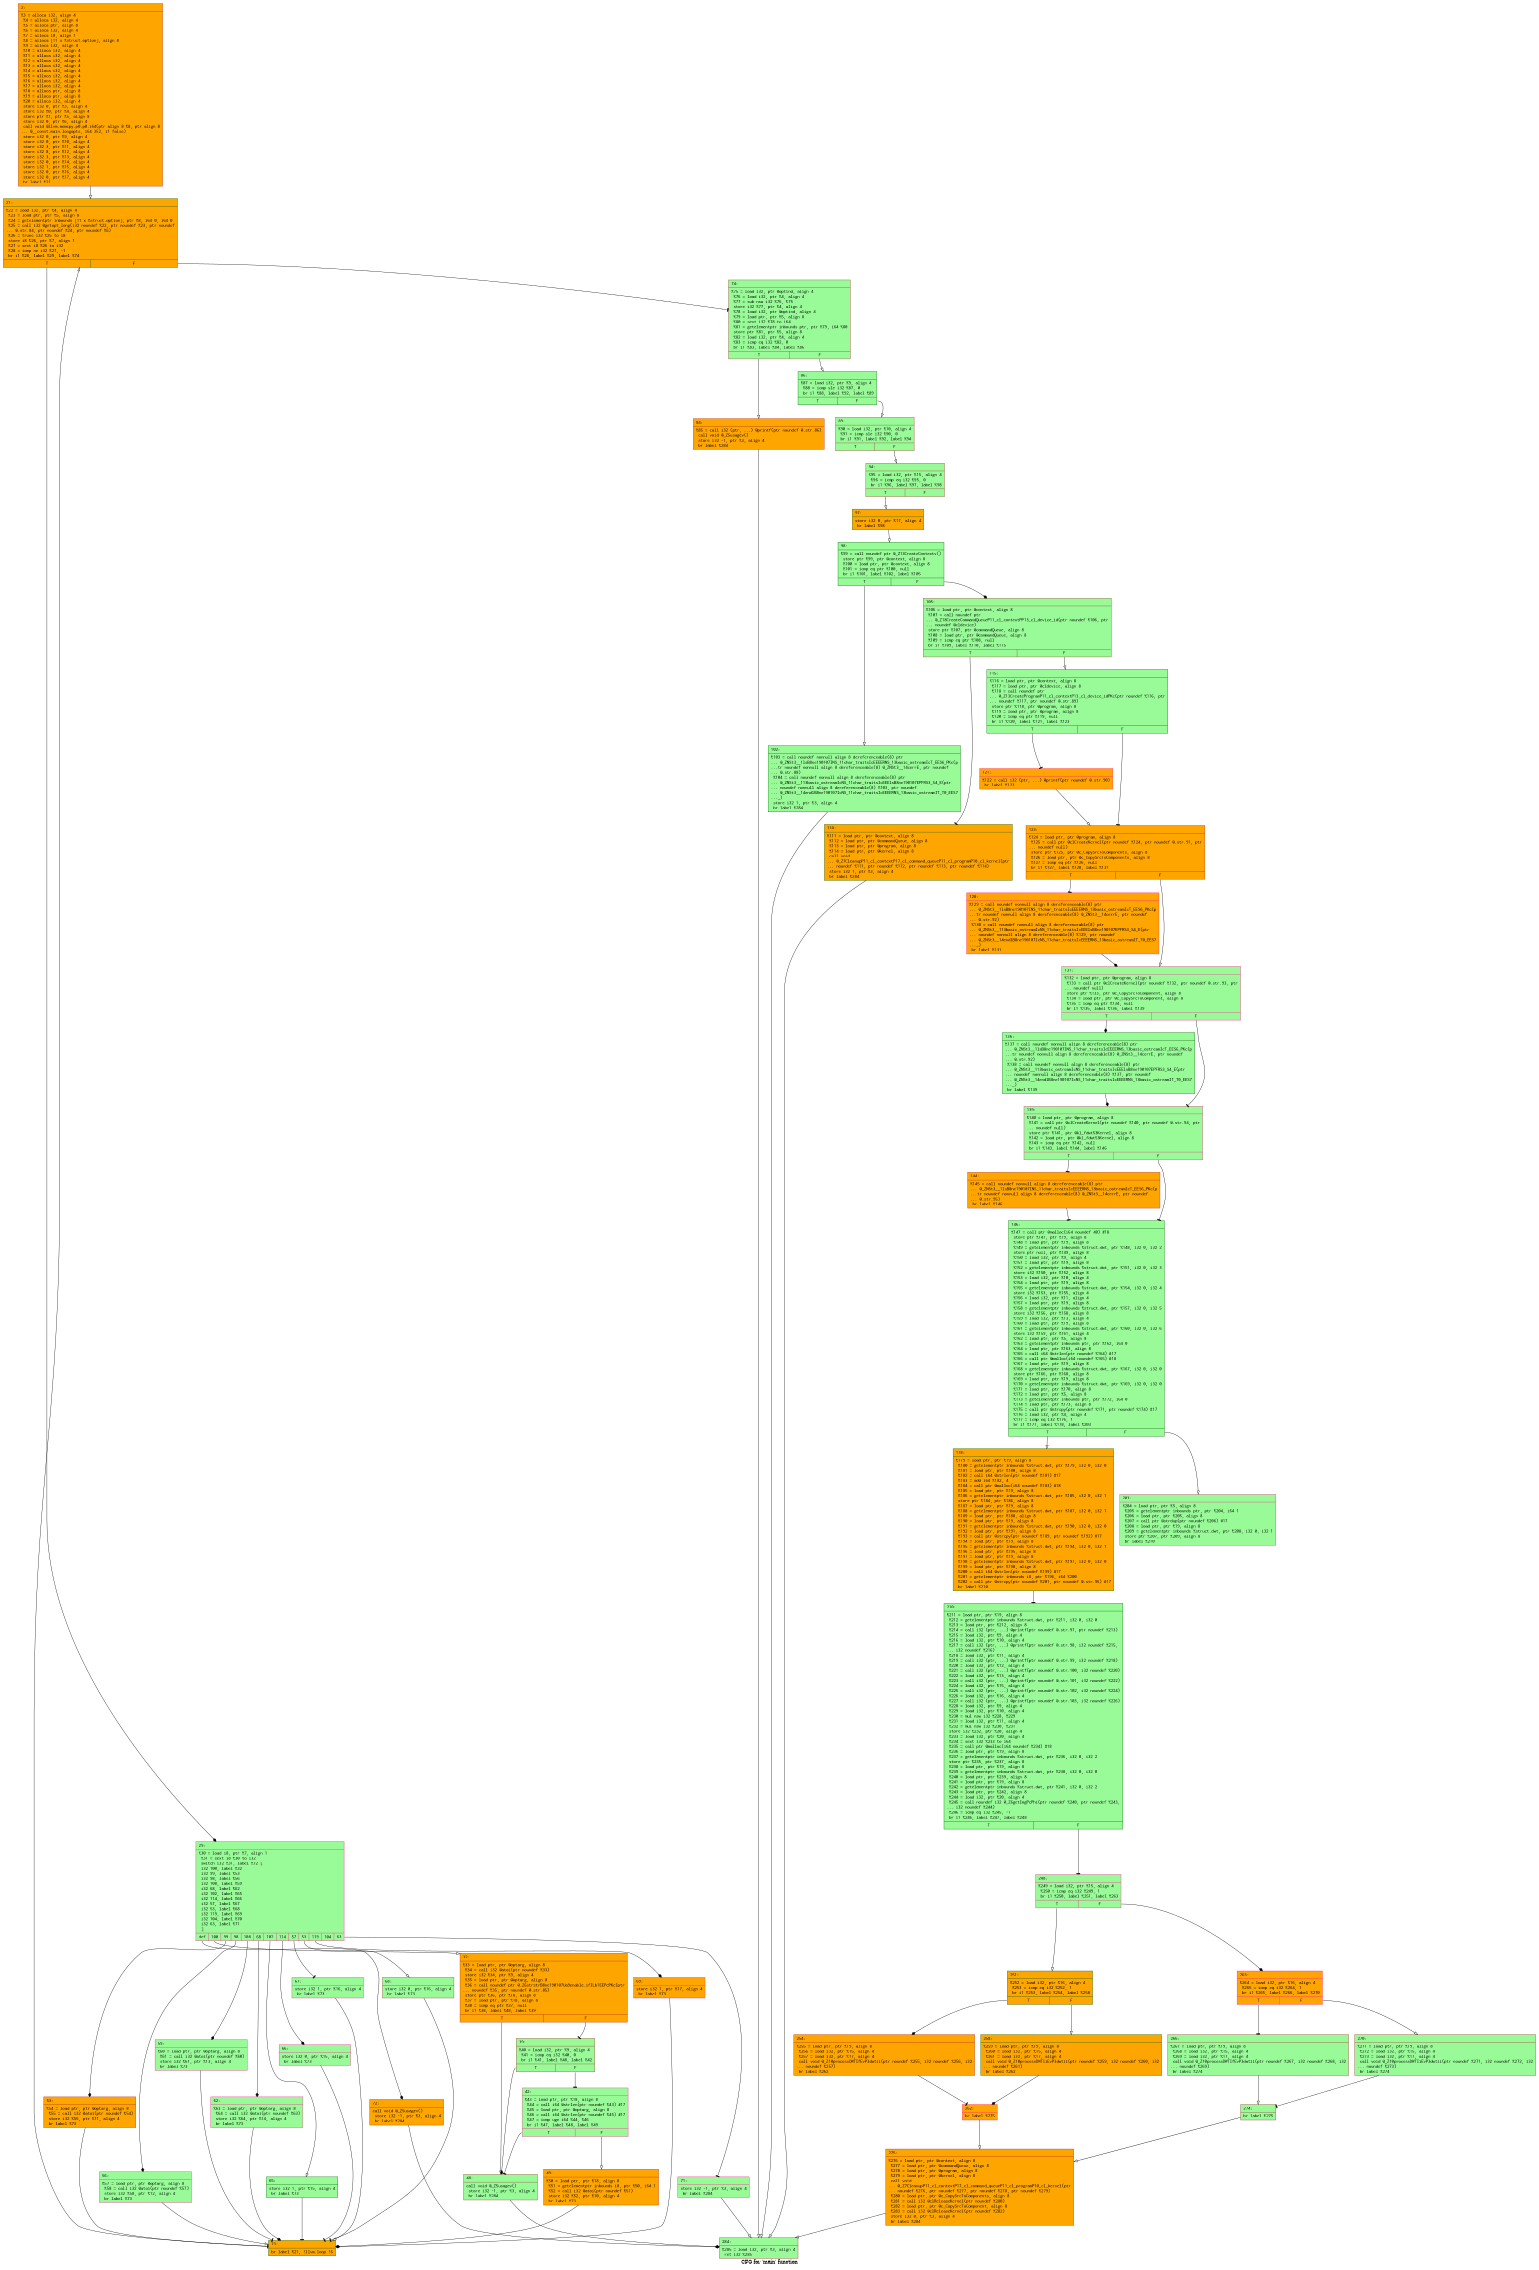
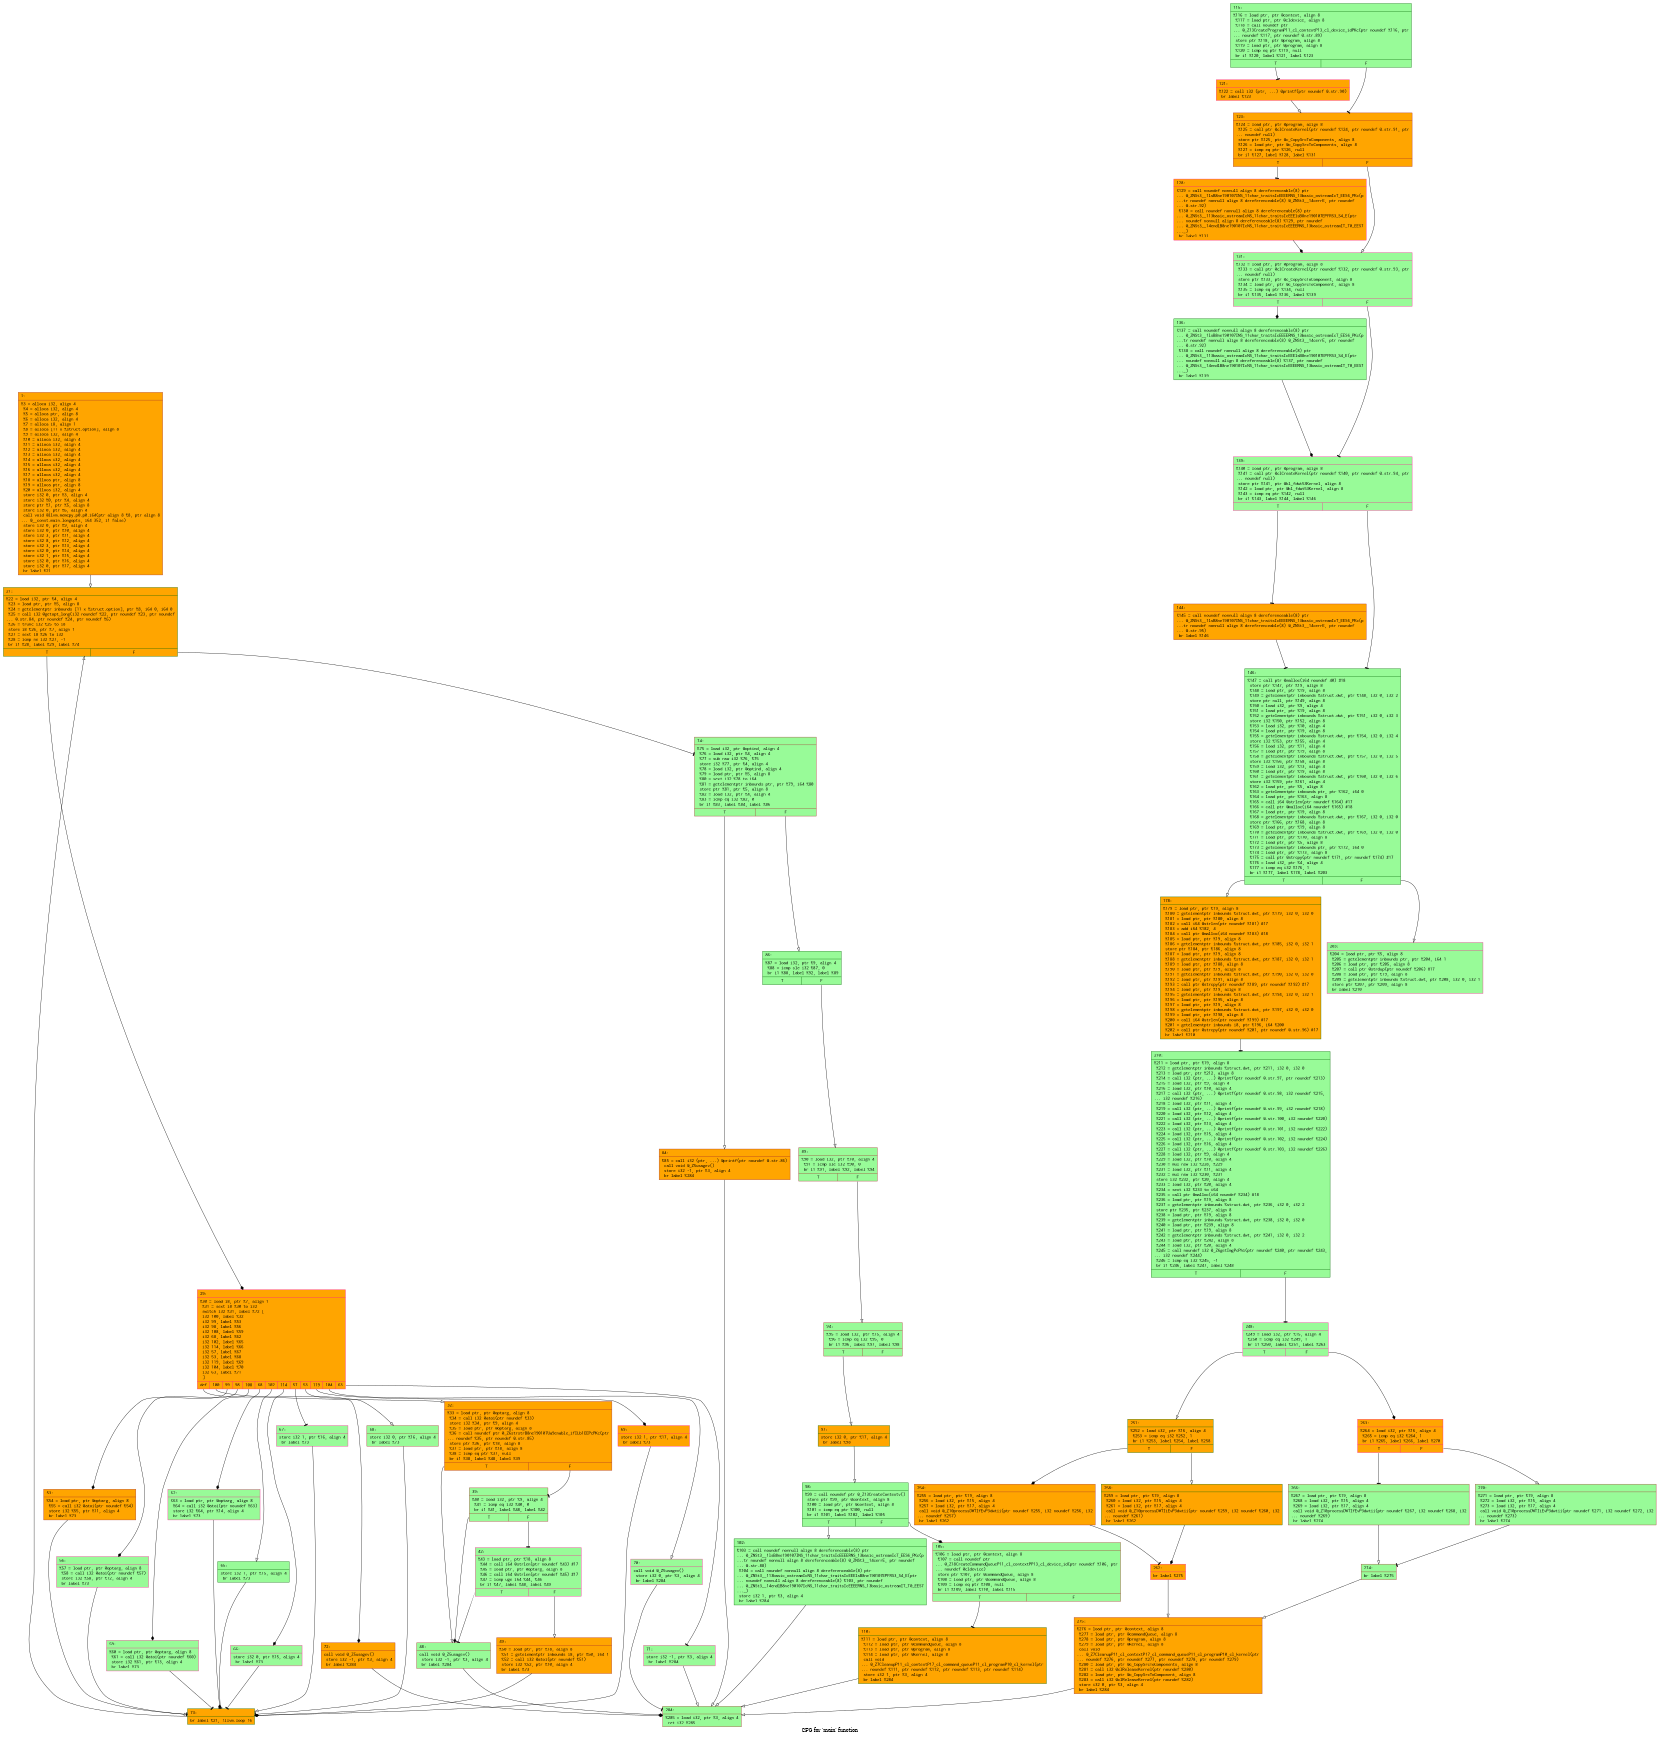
(1064, 662) -> none
none -> (667, 1572)
(270, 1891) -> (271, 1339)
